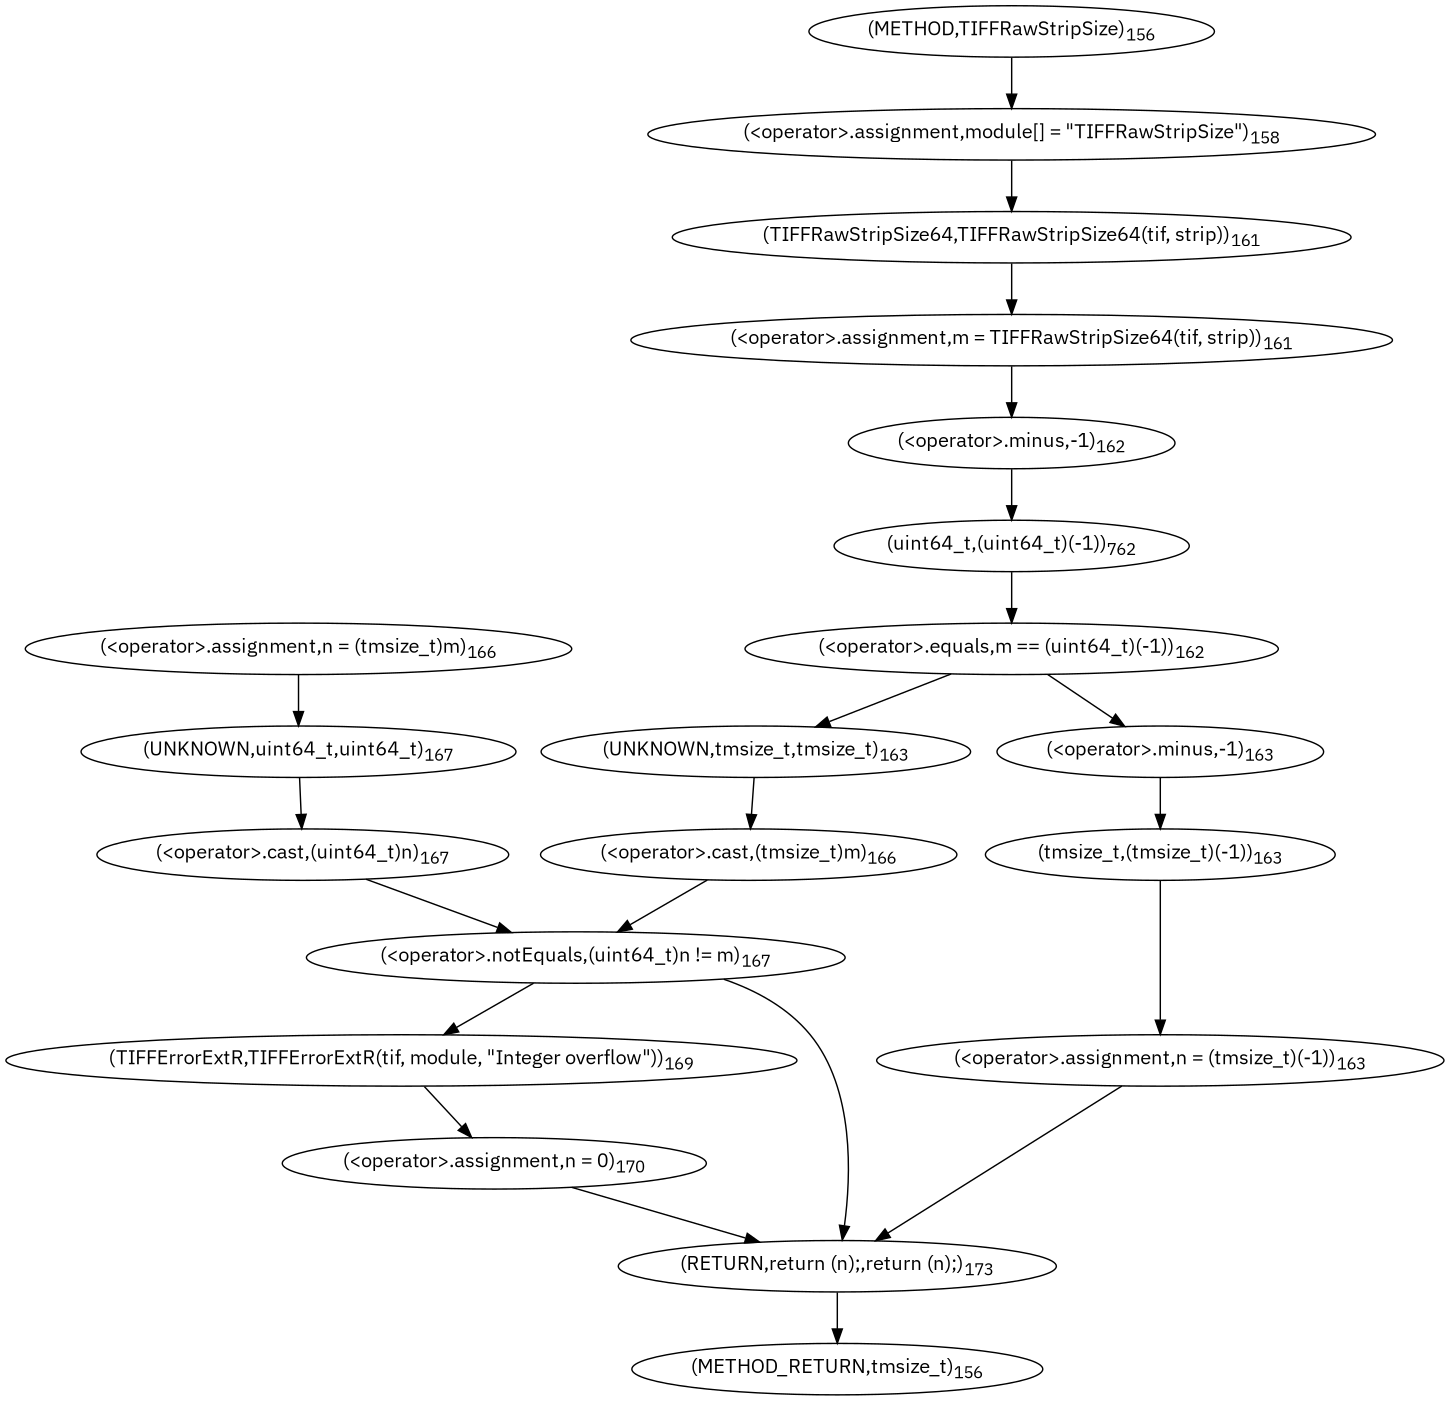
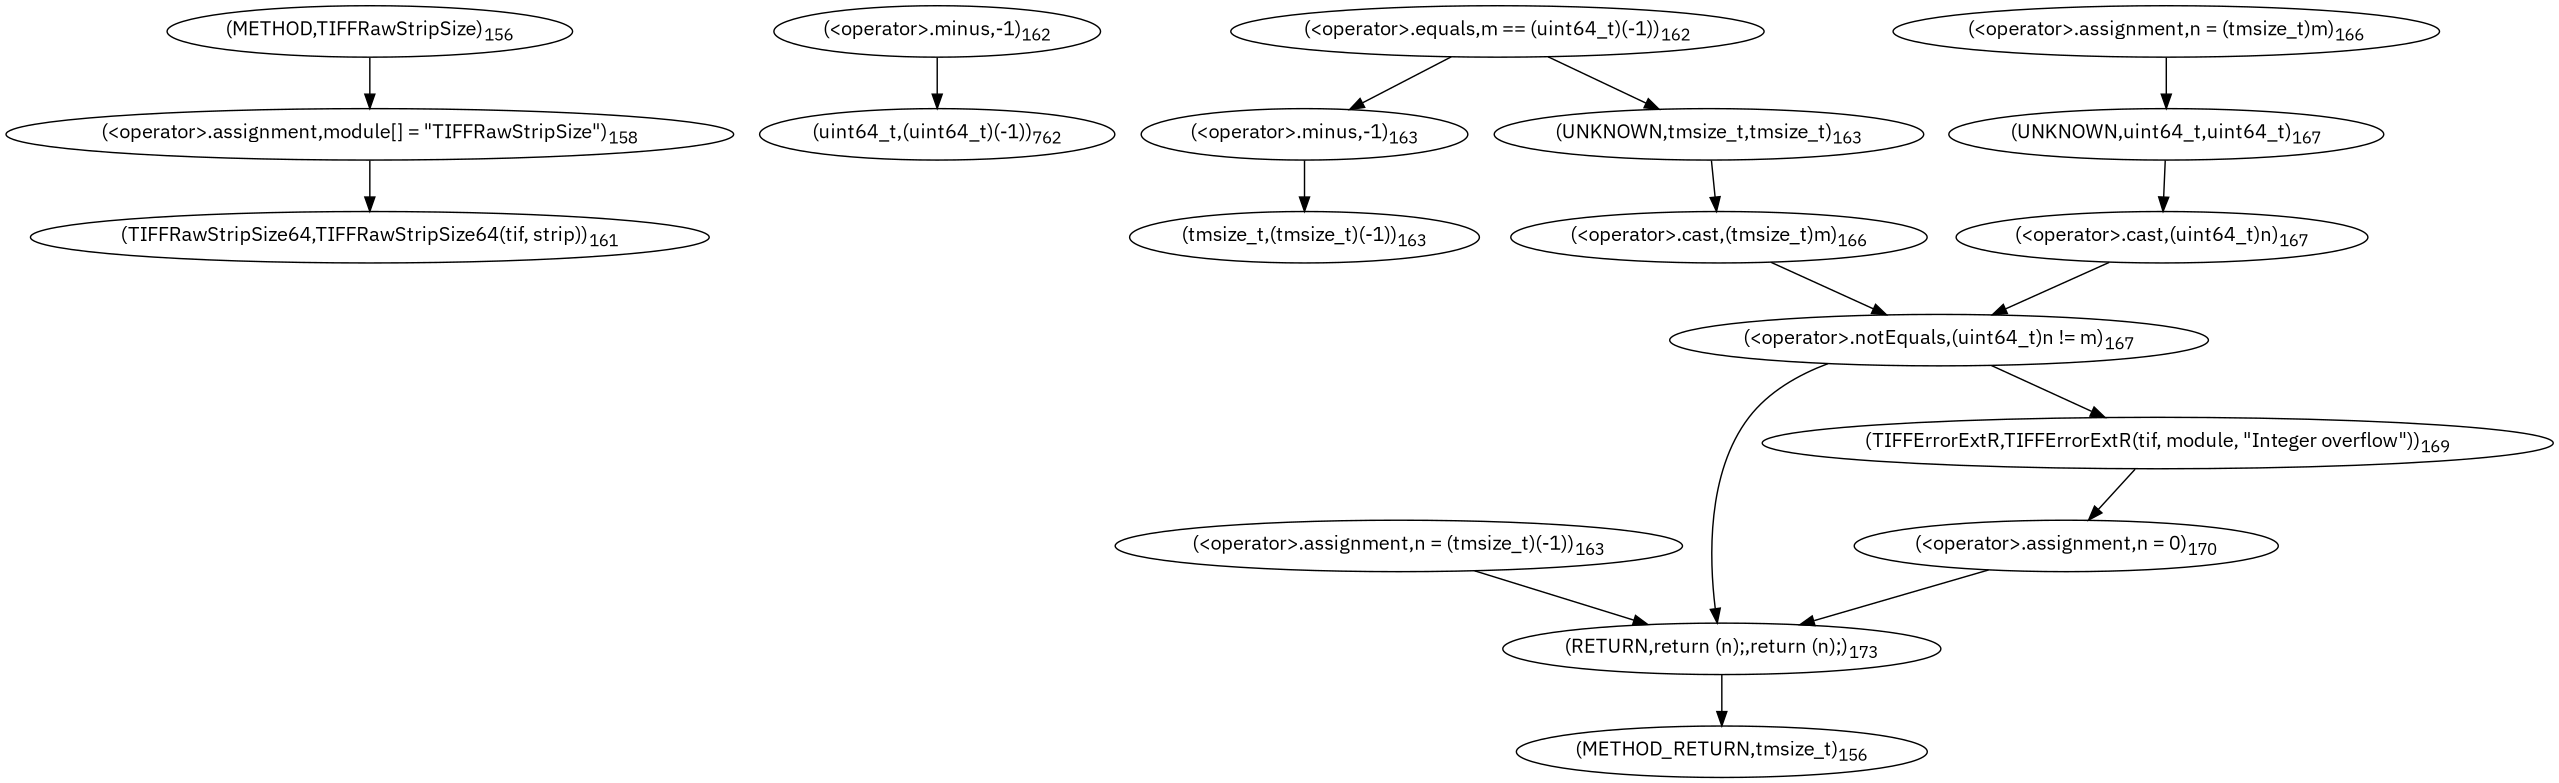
(1012, 340) -> none
(1012, 590) -> none
(1160, 950) -> none
